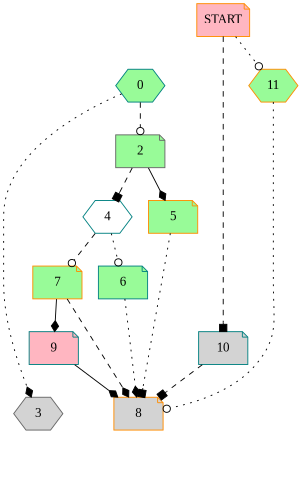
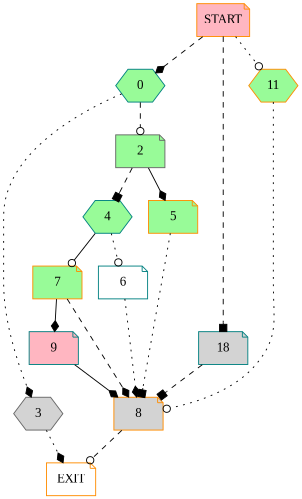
none -> (184, 51)
(108, 217) -> (108, 217)
(85, 247) -> (85, 247)
(123, 282) -> (123, 282)
(223, 348) -> (223, 348)
none -> (71, 479)
